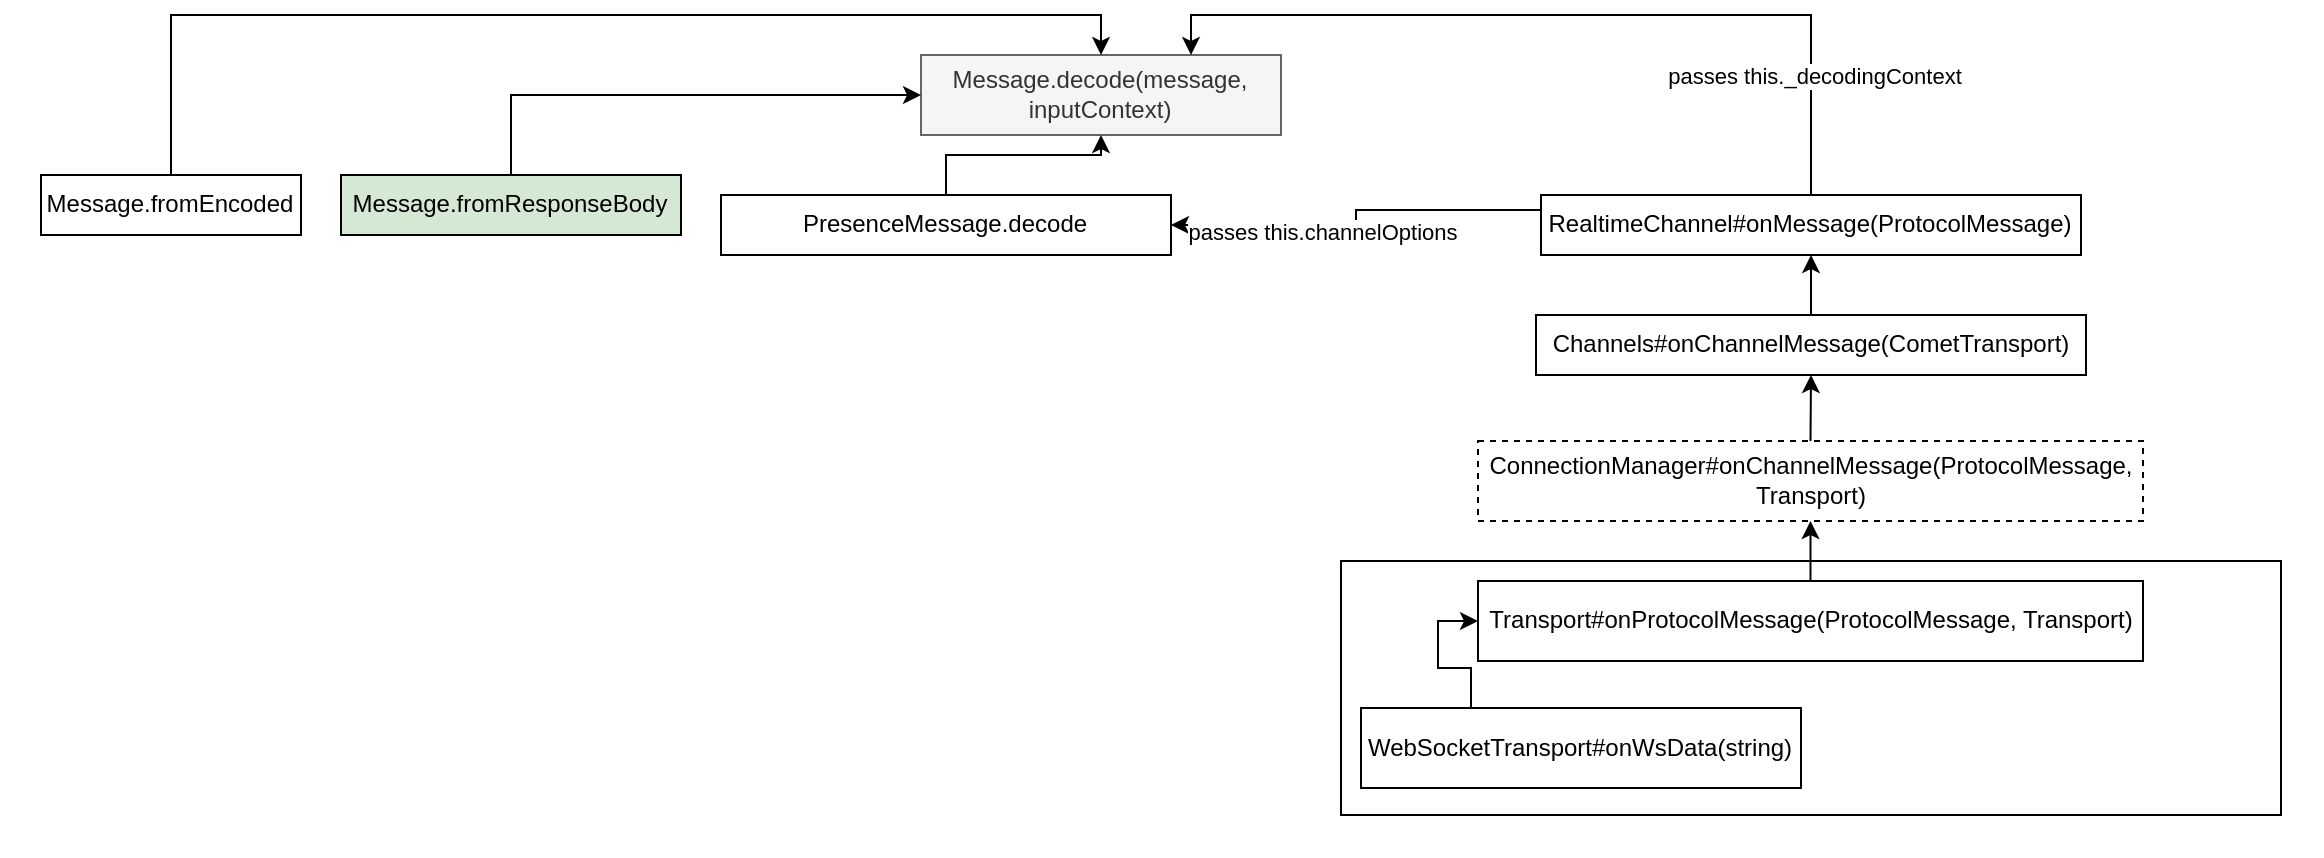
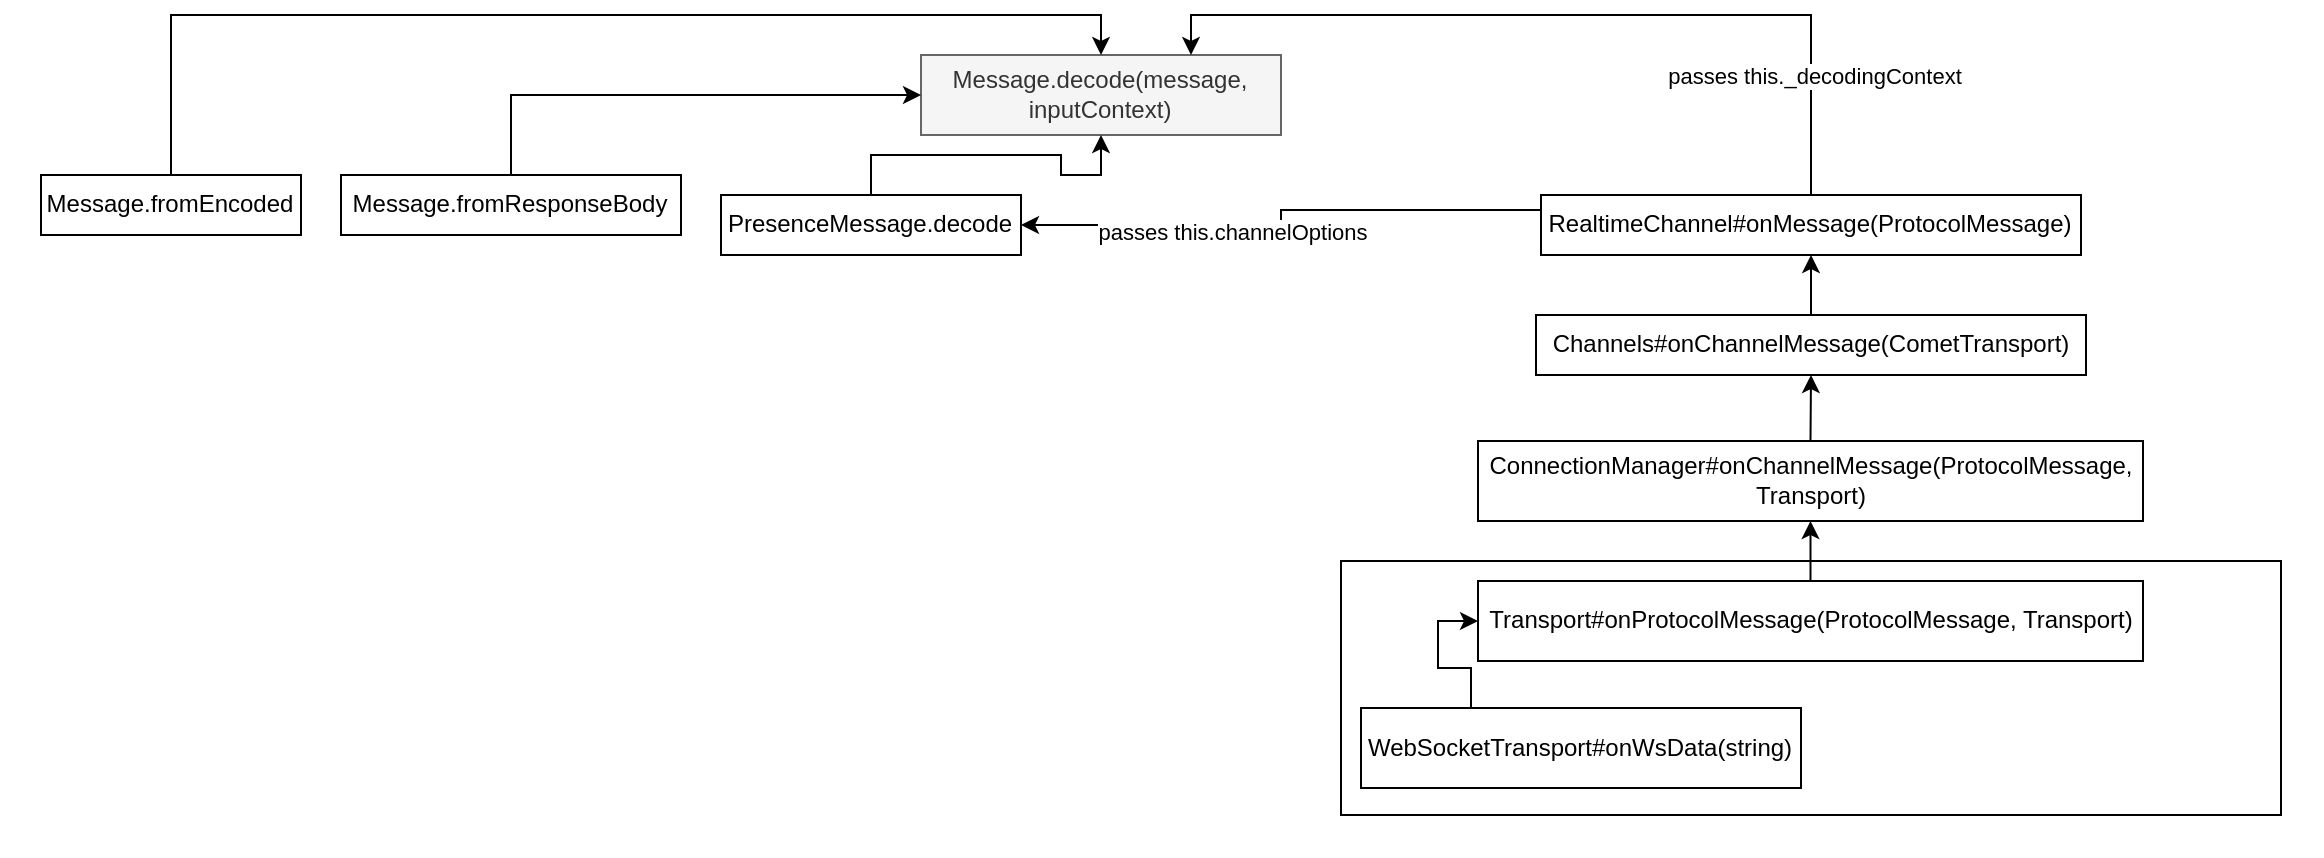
(511, 205) -> (511, 205)
(946, 225) -> (871, 225)
(1811, 481) -> (1811, 481)
